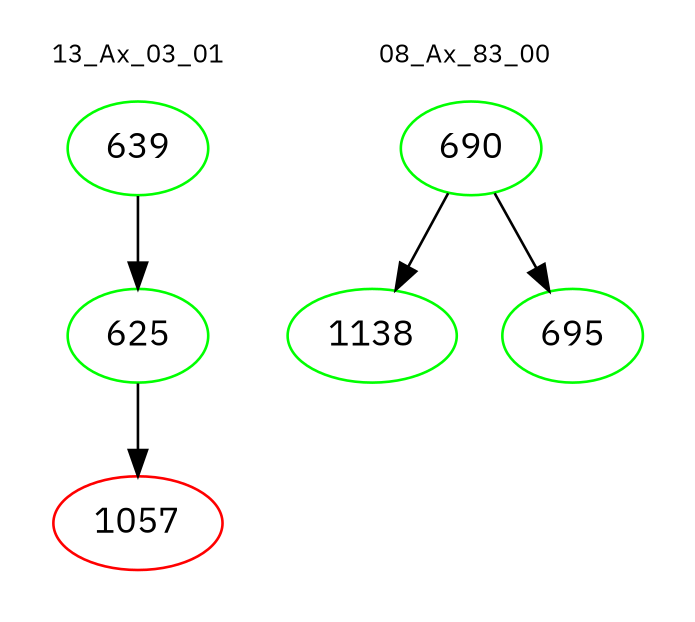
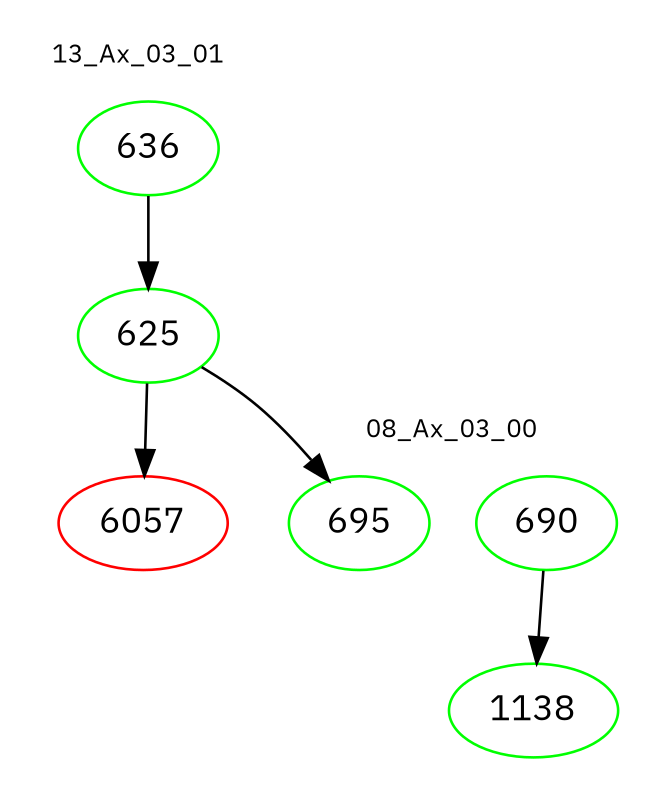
(466, 56) -> (453, 431)
(138, 148) -> (148, 148)
(516, 231) -> (284, 431)
(138, 523) -> (143, 523)
